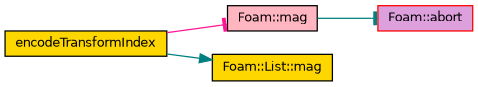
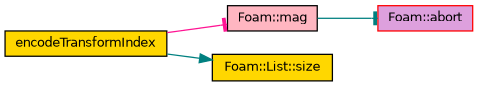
(272, 68) -> (272, 68)
